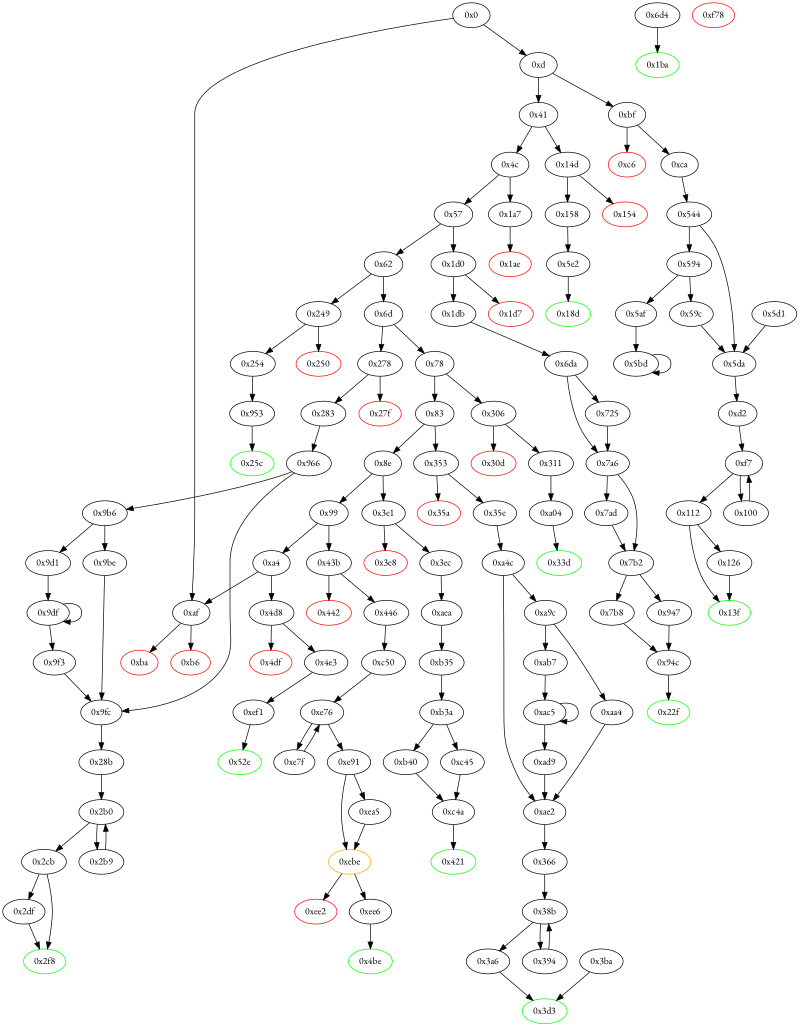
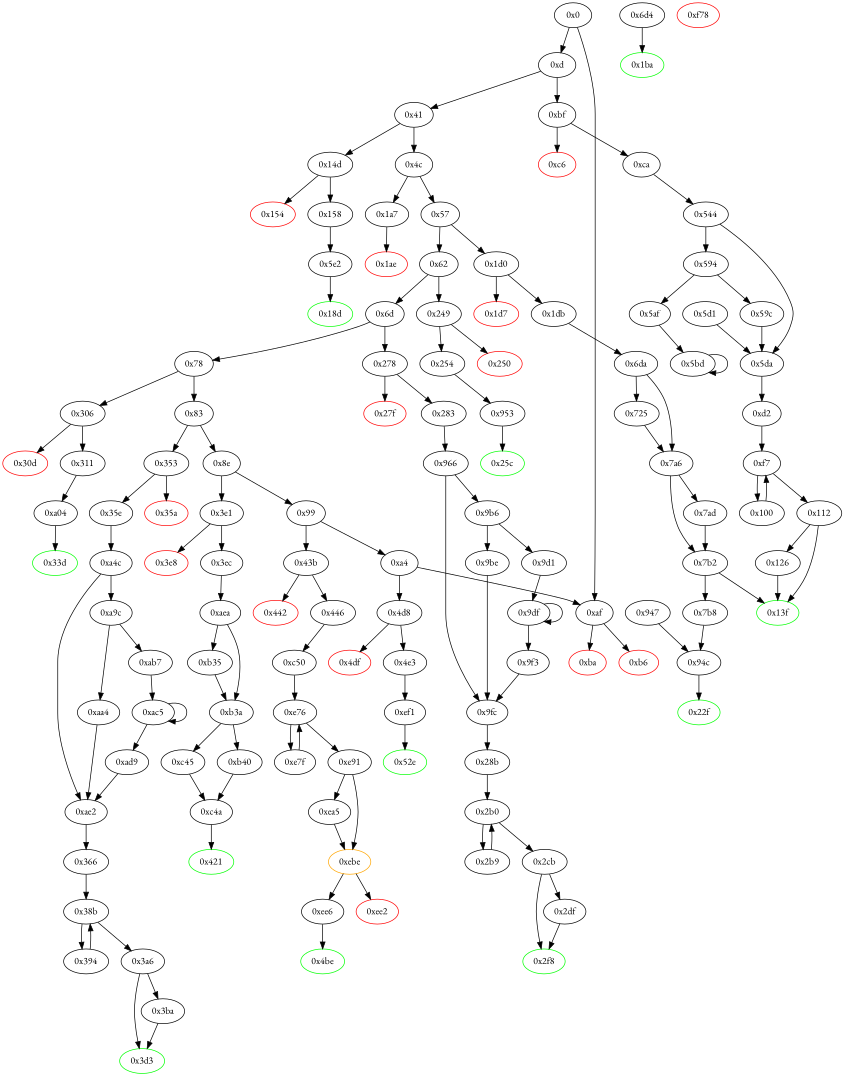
(648, 585) -> (739, 586)
none -> (239, 658)
none -> (151, 983)
